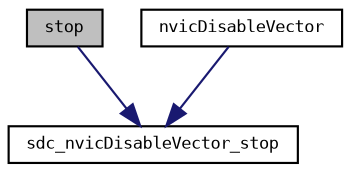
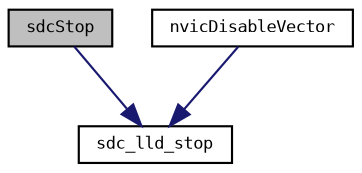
(65, 28) -> (60, 28)
(153, 145) -> (155, 145)
